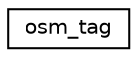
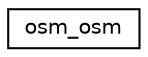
(69, 29) -> (74, 29)
